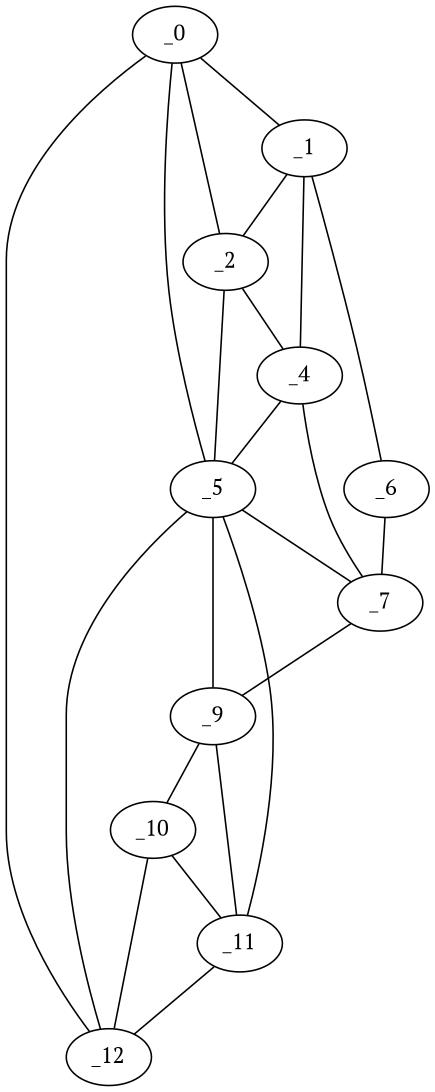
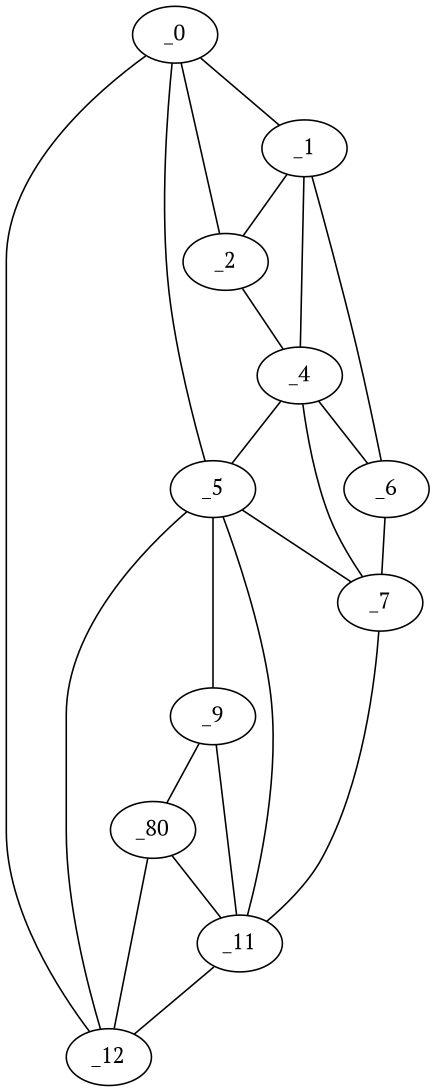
(219, 375) -> none
none -> (343, 432)
(297, 659) -> (351, 788)
(153, 830) -> (153, 830)
